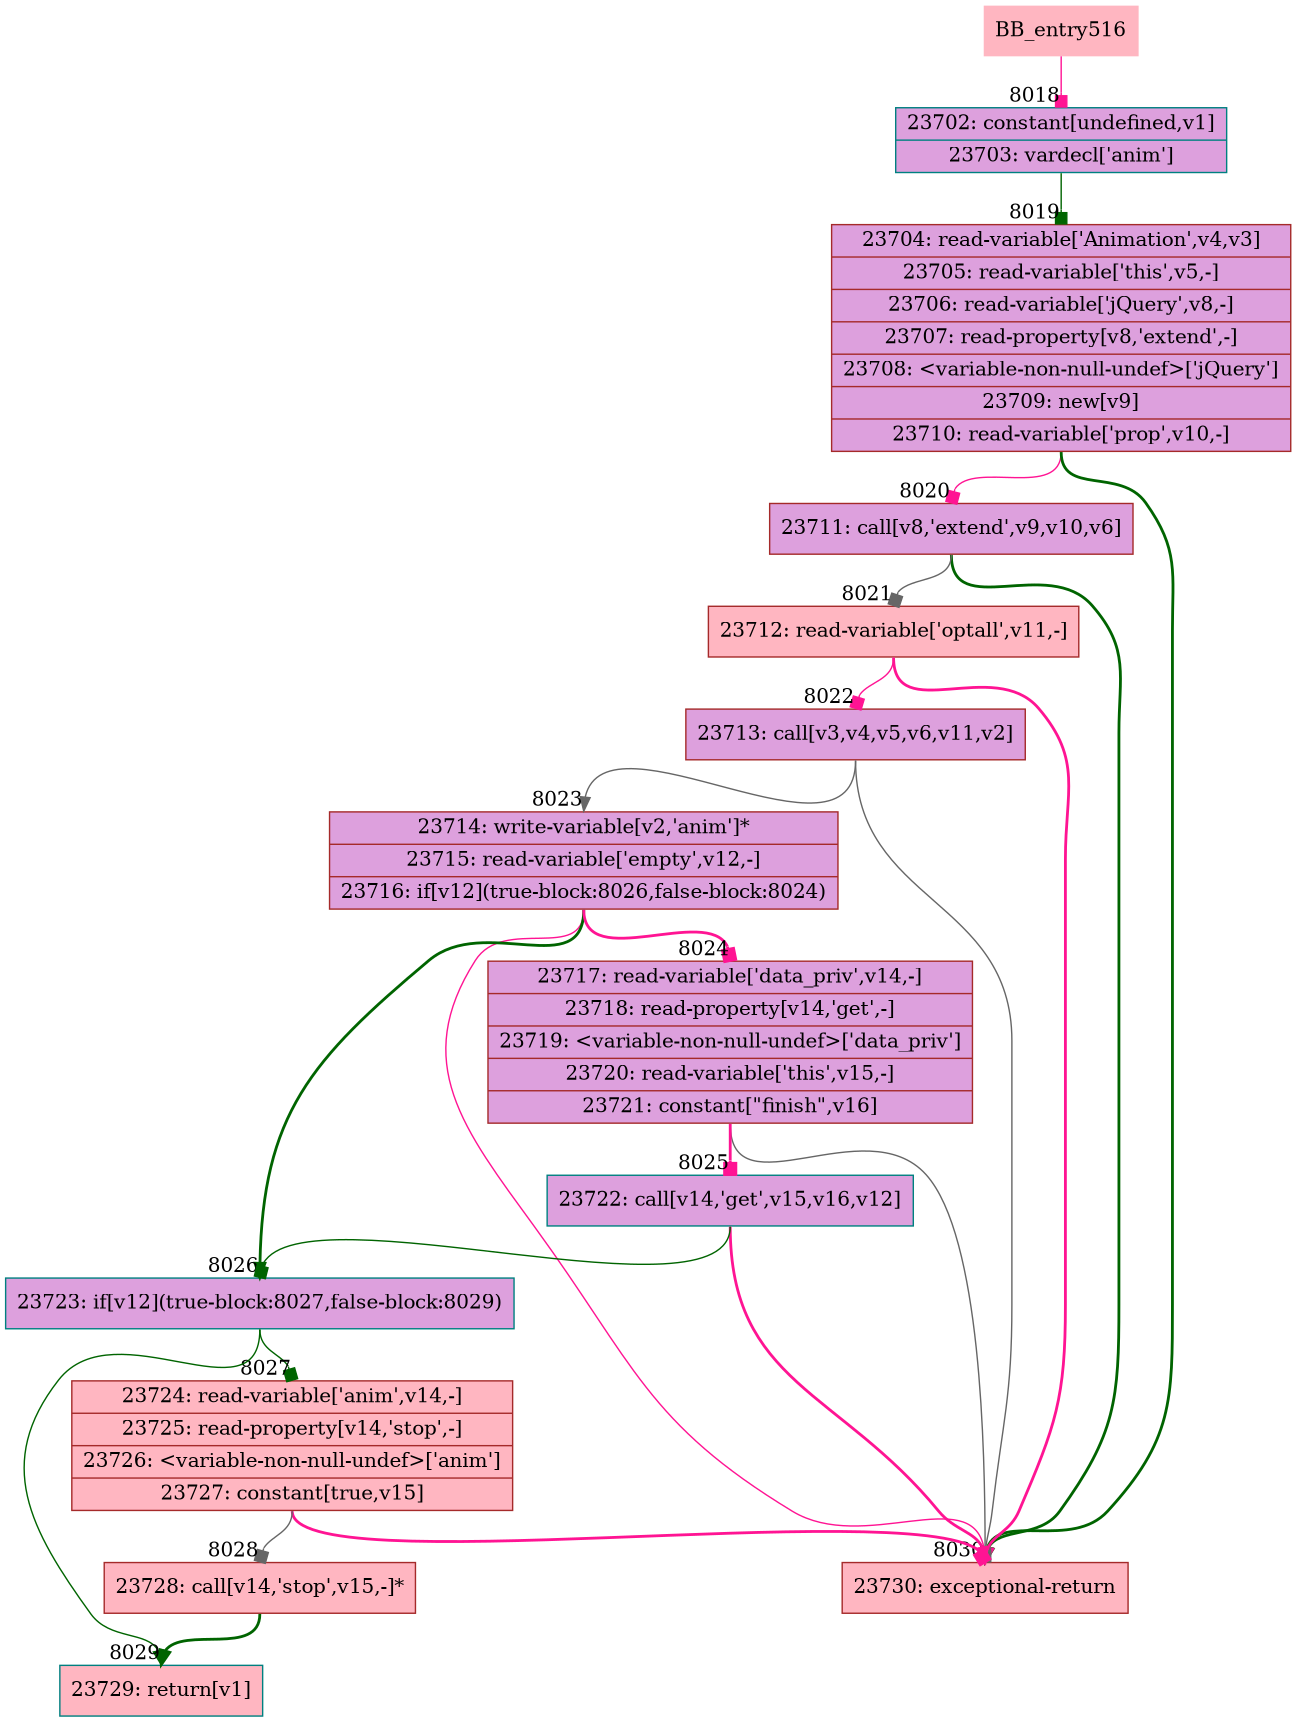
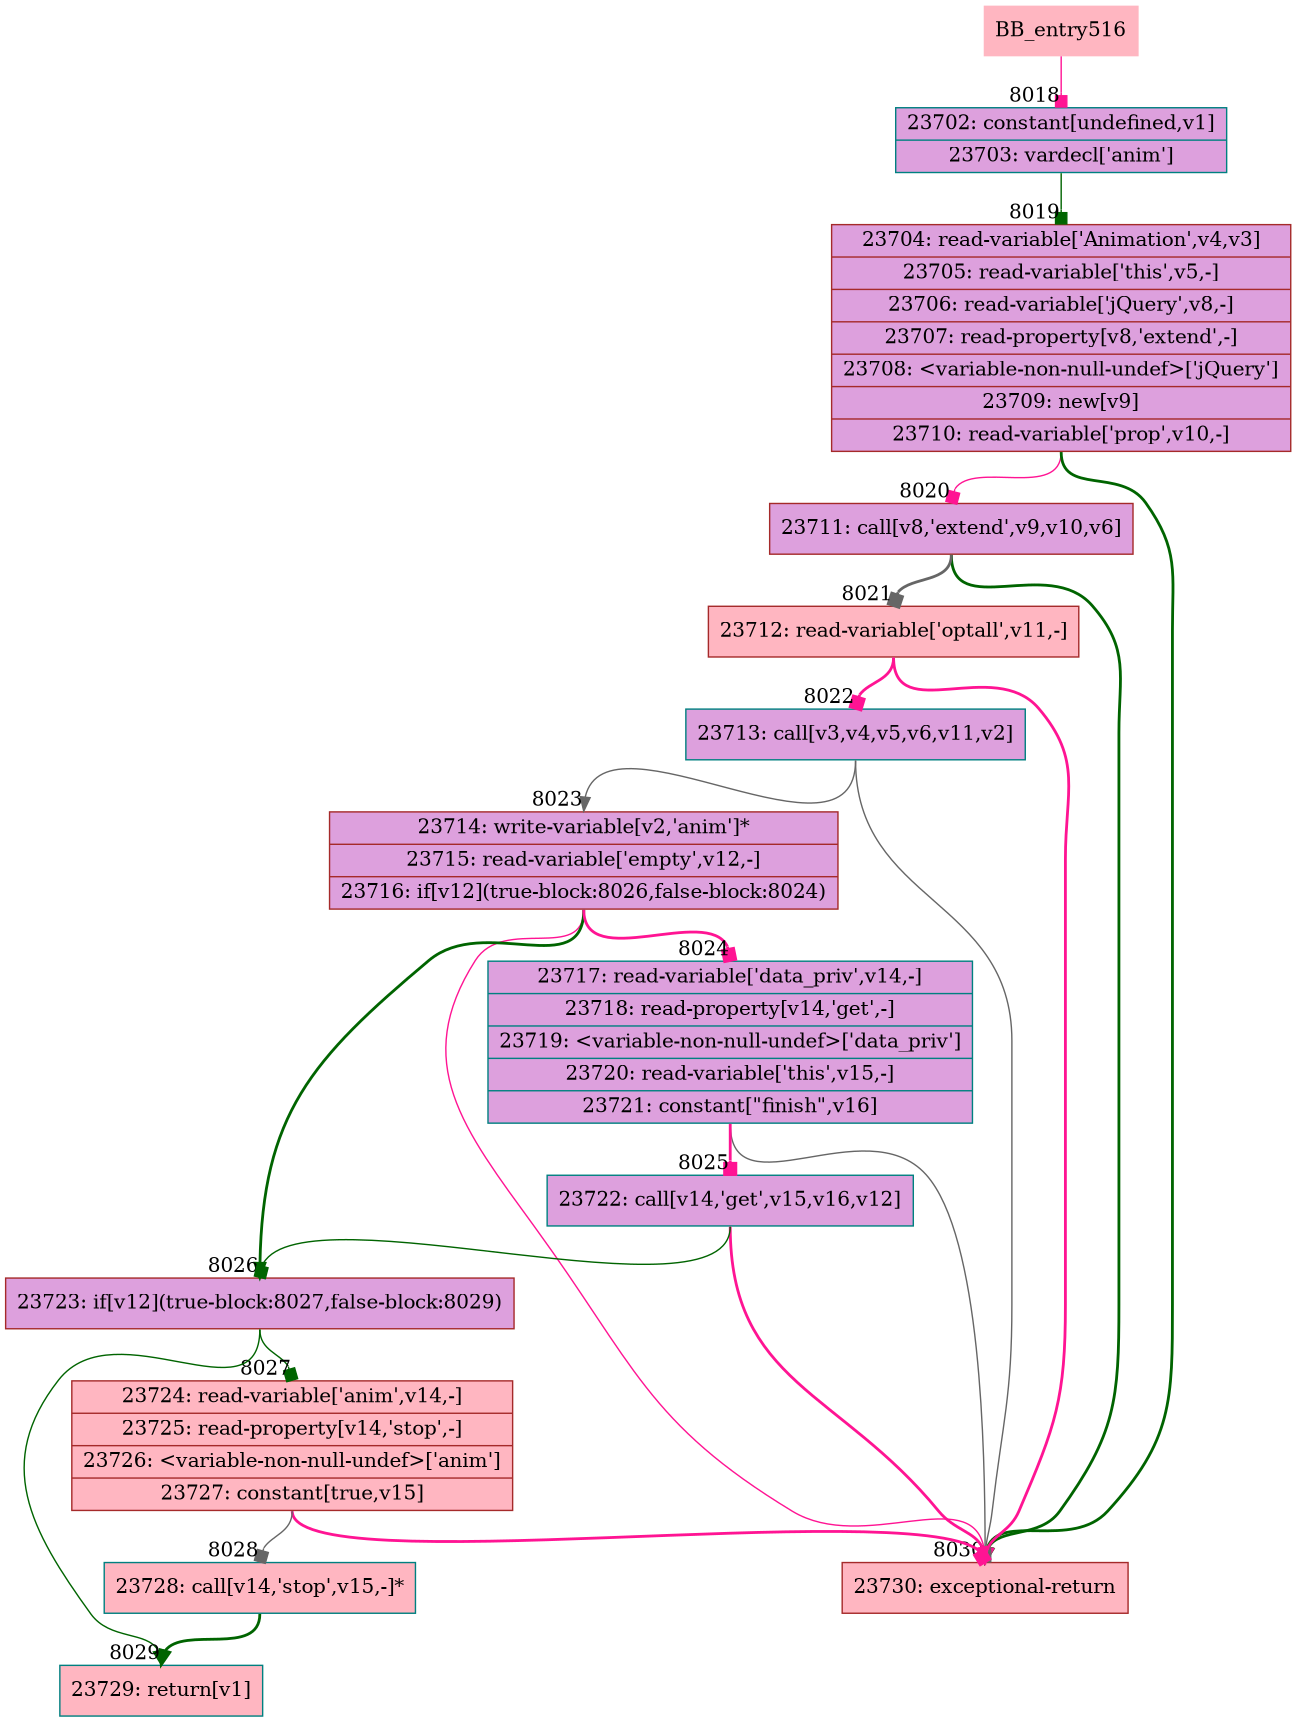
(929, 578) -> (929, 578)
(881, 679) -> (881, 679)
(856, 734) -> (856, 734)
(730, 1042) -> (730, 1042)
(260, 1303) -> (260, 1303)
(260, 1588) -> (260, 1588)
